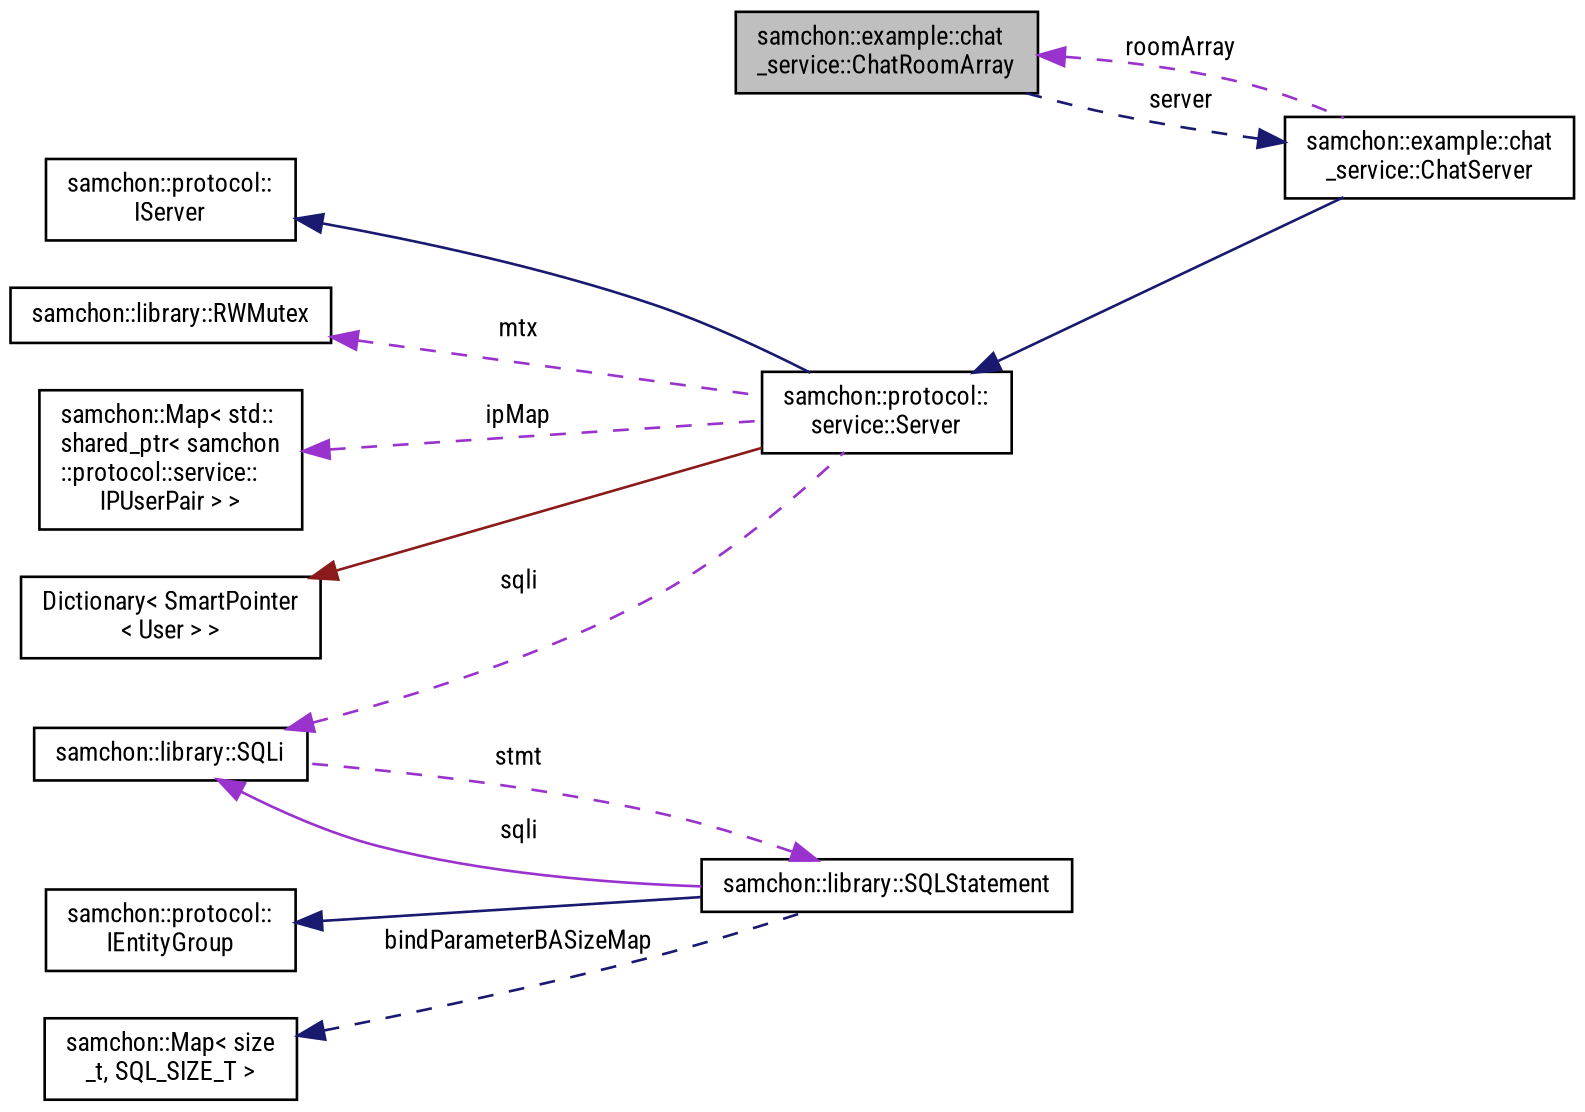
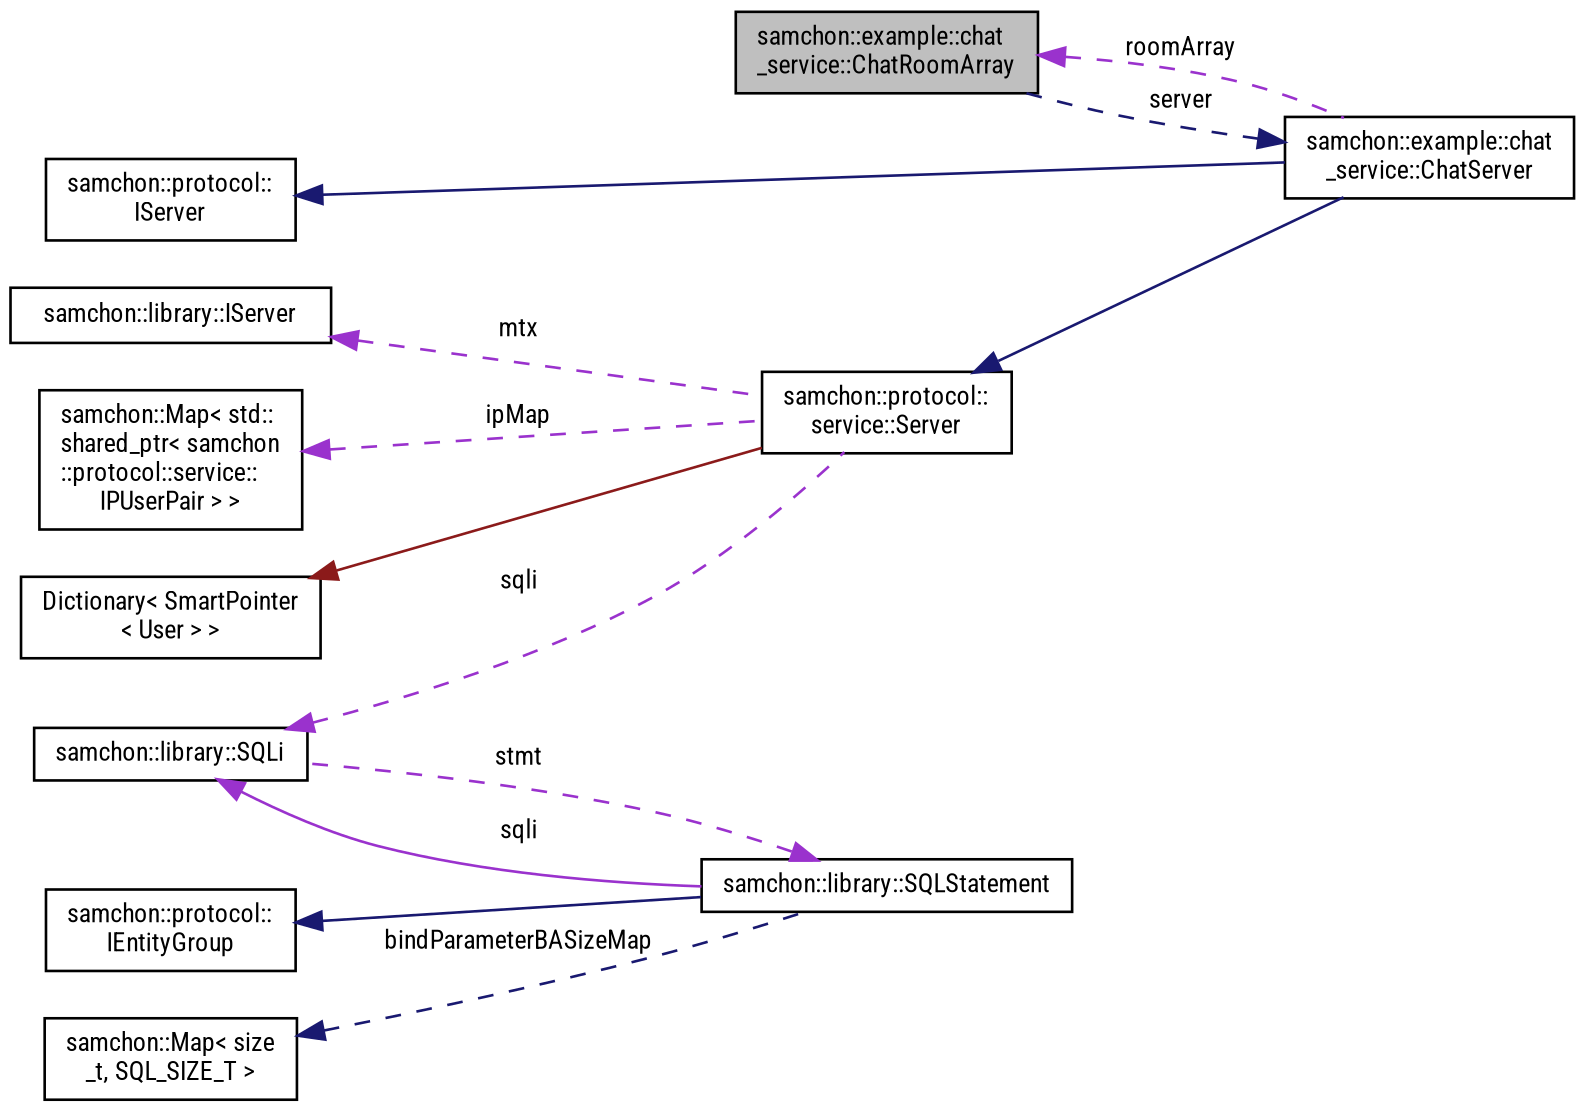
(572, 280) -> (804, 179)
(171, 315) -> (171, 315)
